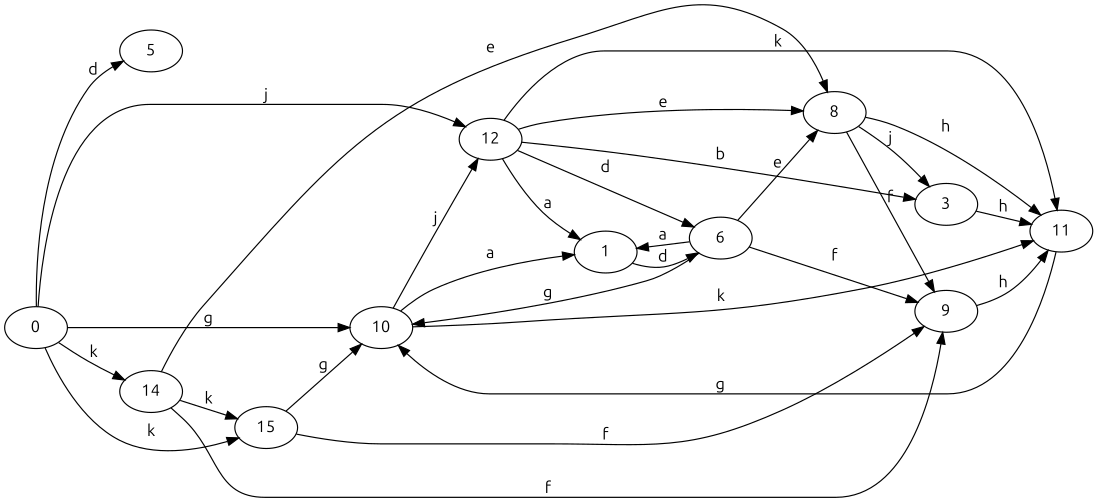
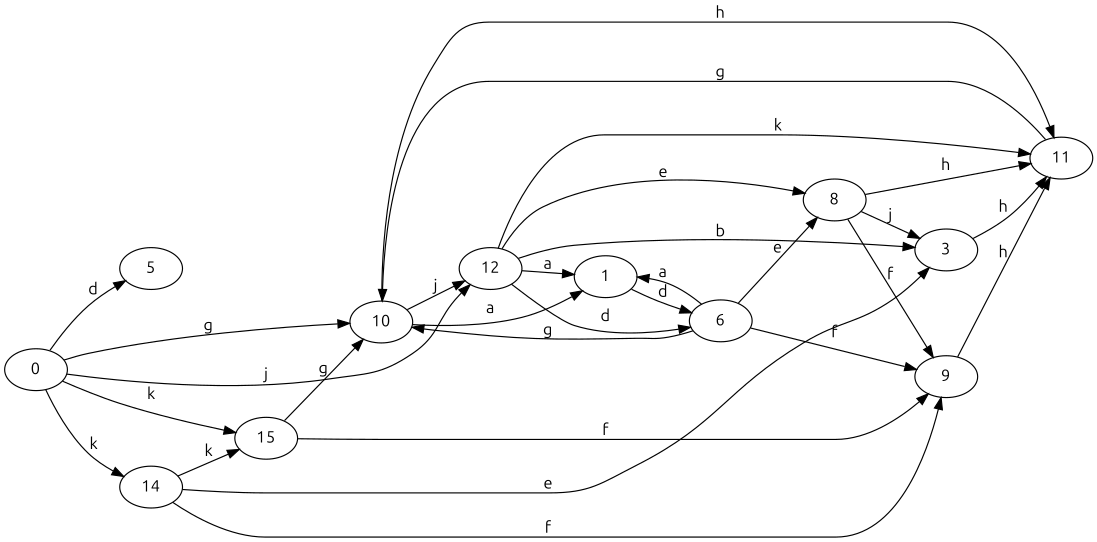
(453, 84) -> (584, 489)
(721, 297) -> (721, 13)
